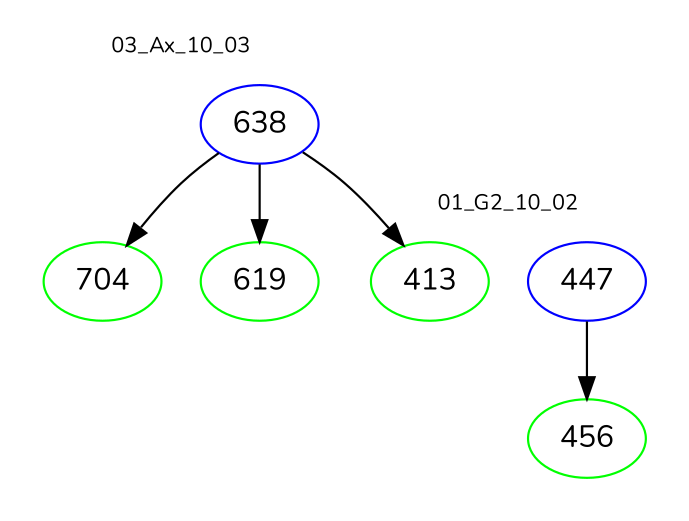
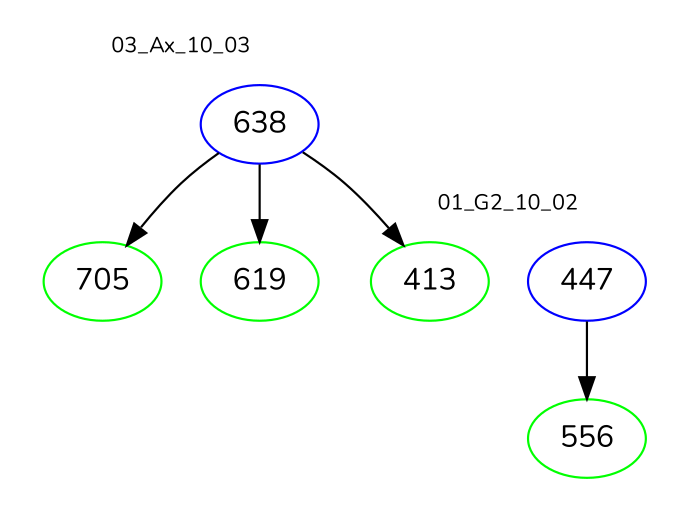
(103, 281) -> (103, 281)
(587, 439) -> (587, 439)
